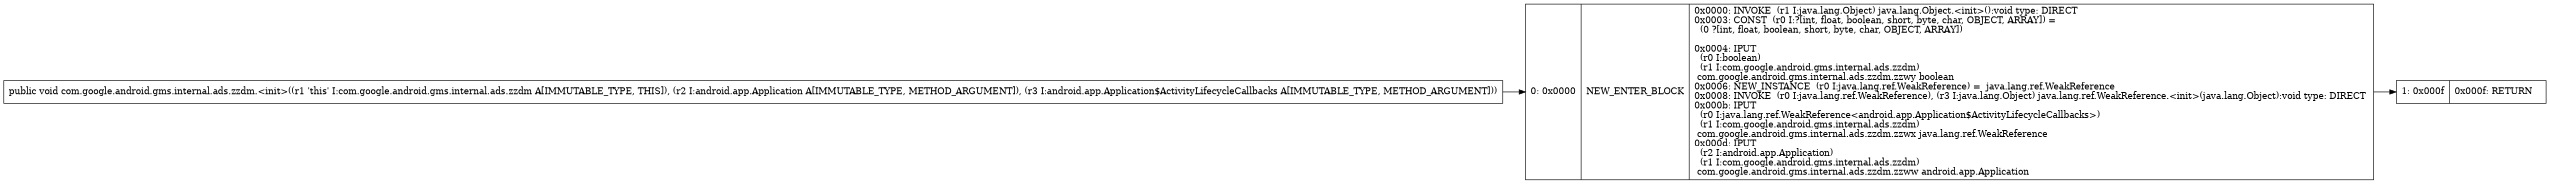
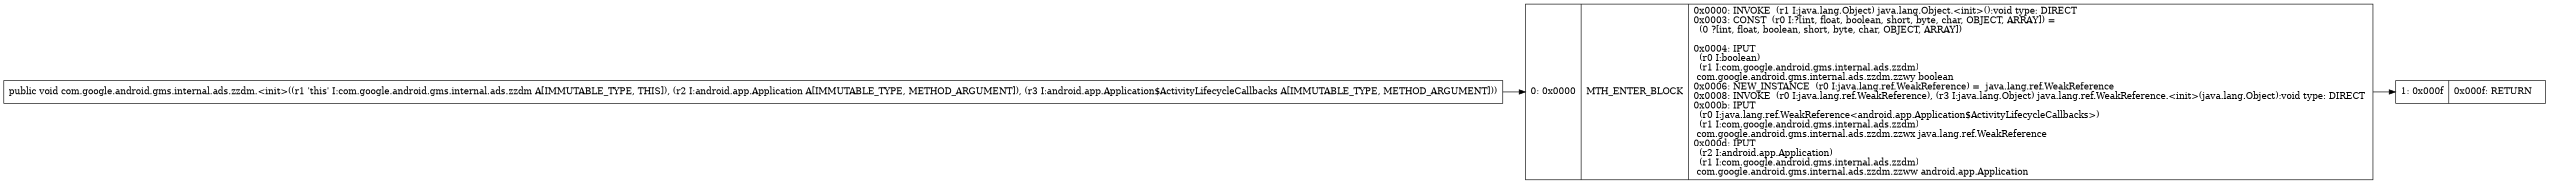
(1635, 92) -> (1635, 92)
